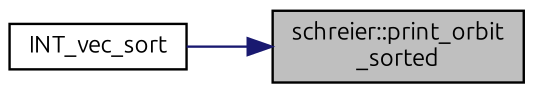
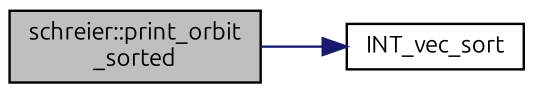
(217, 47) -> (292, 47)
